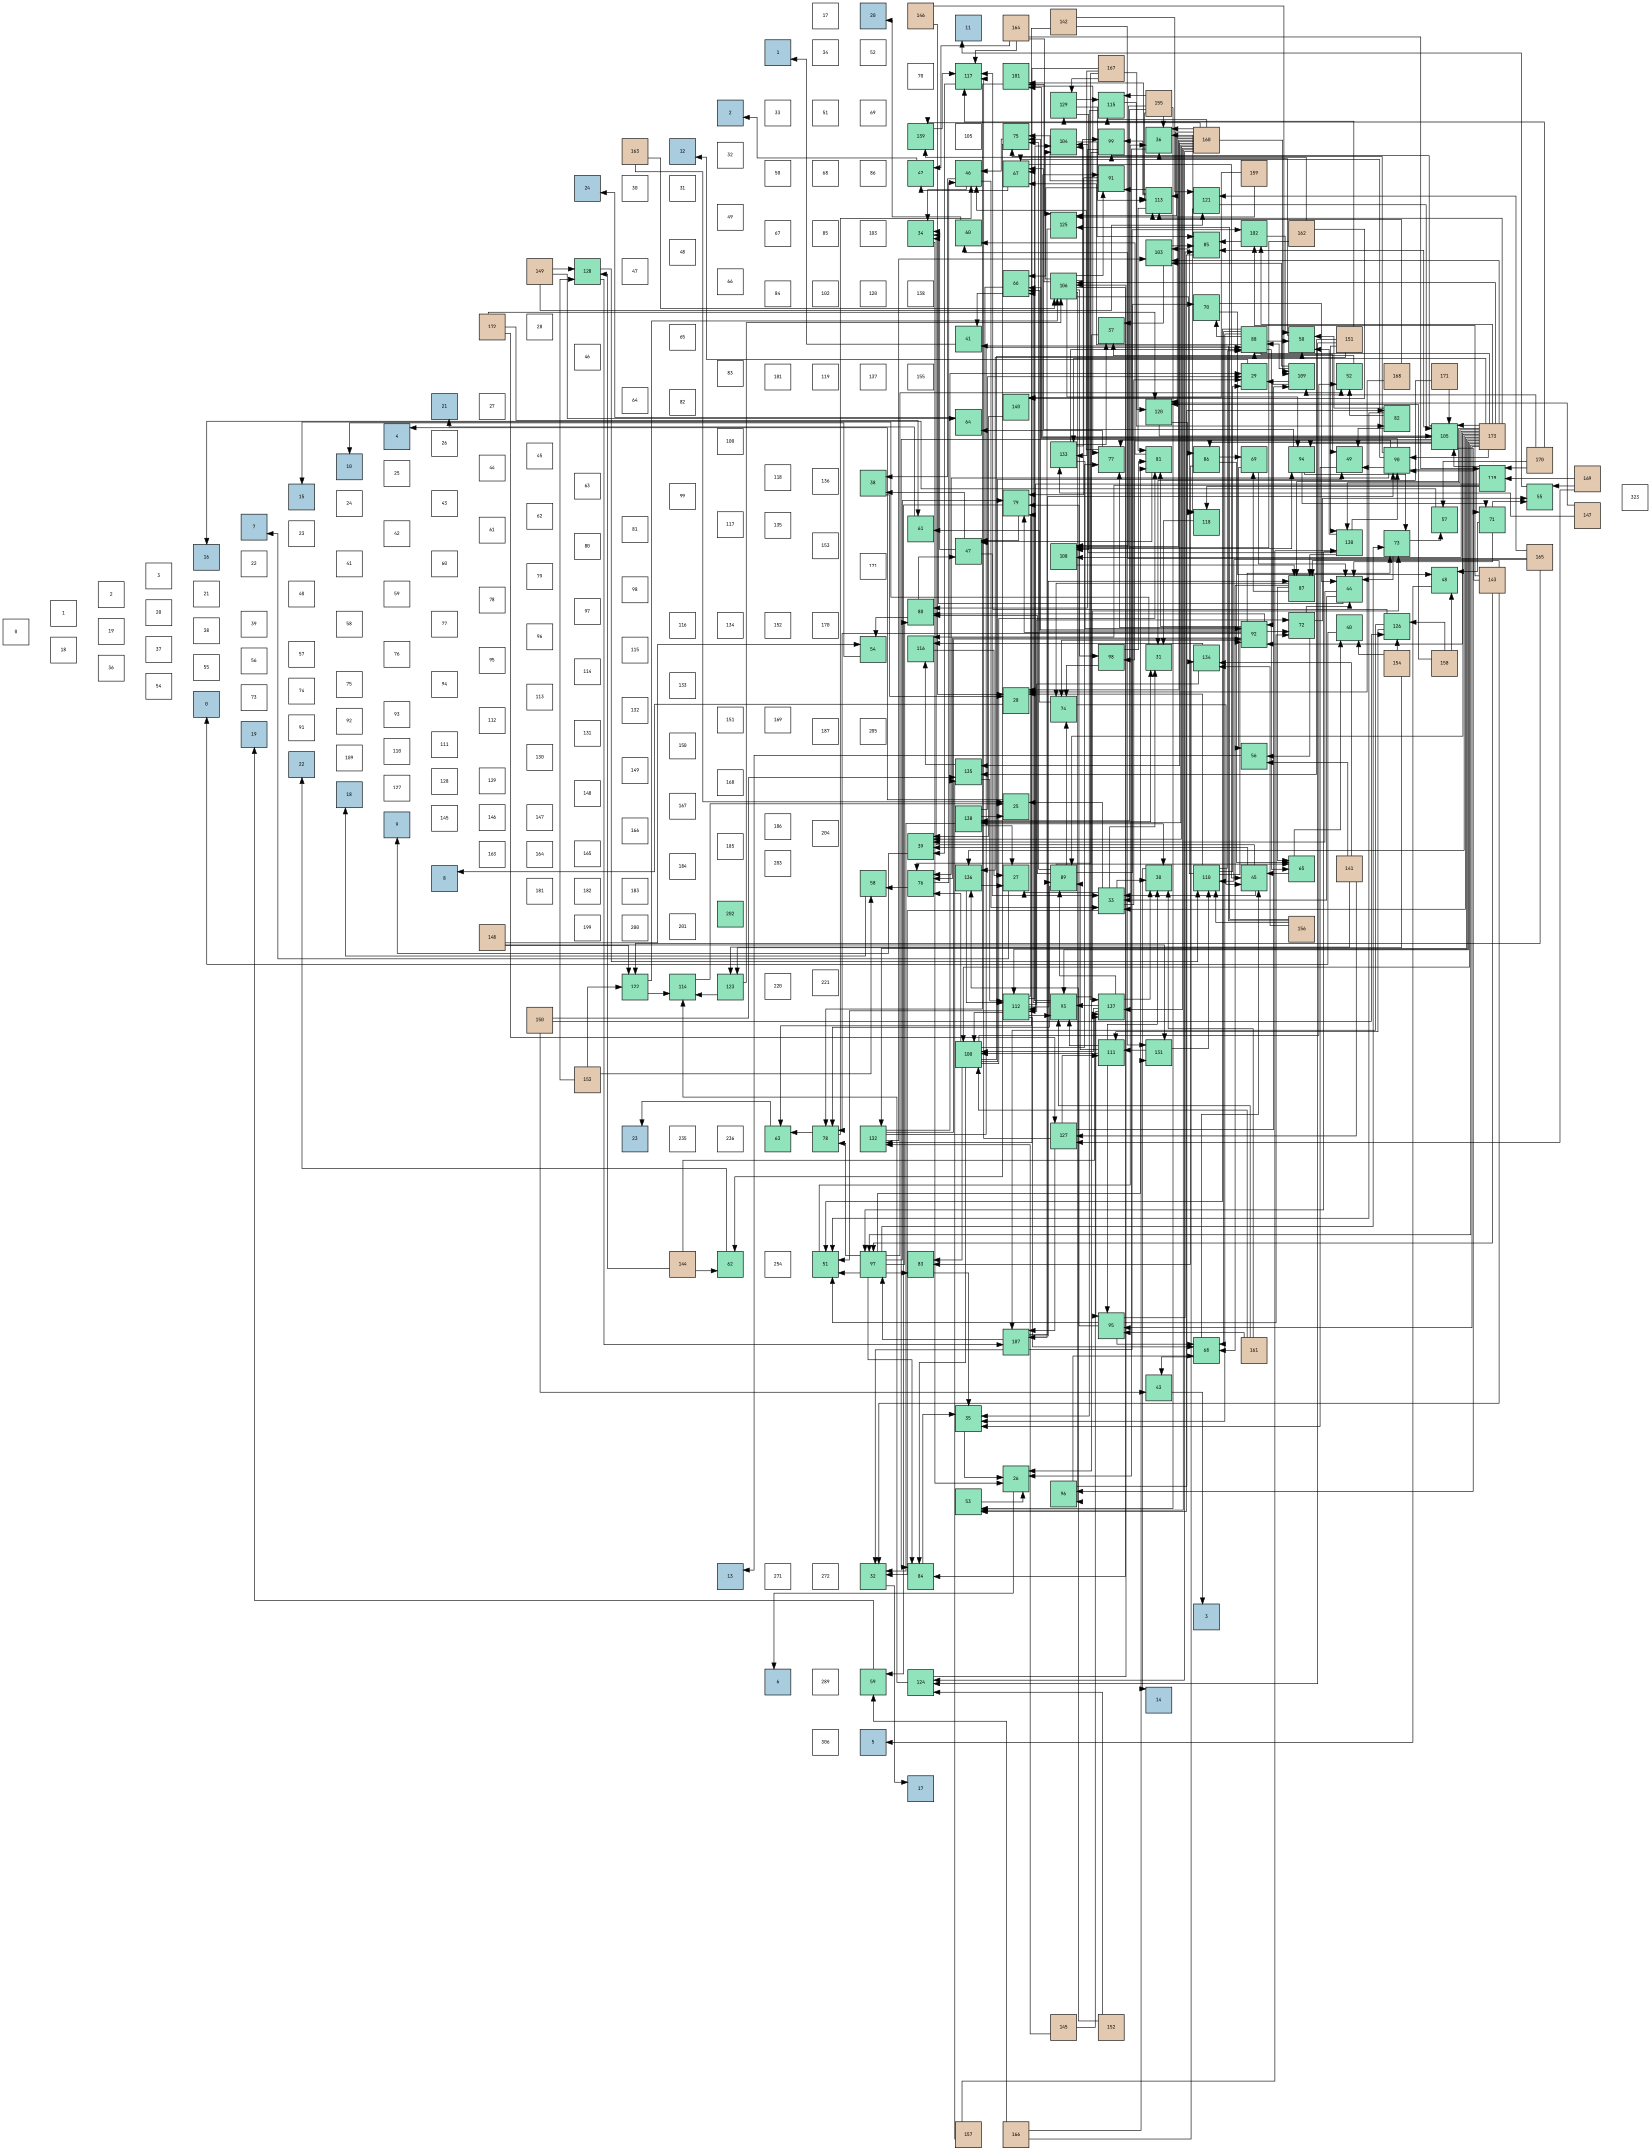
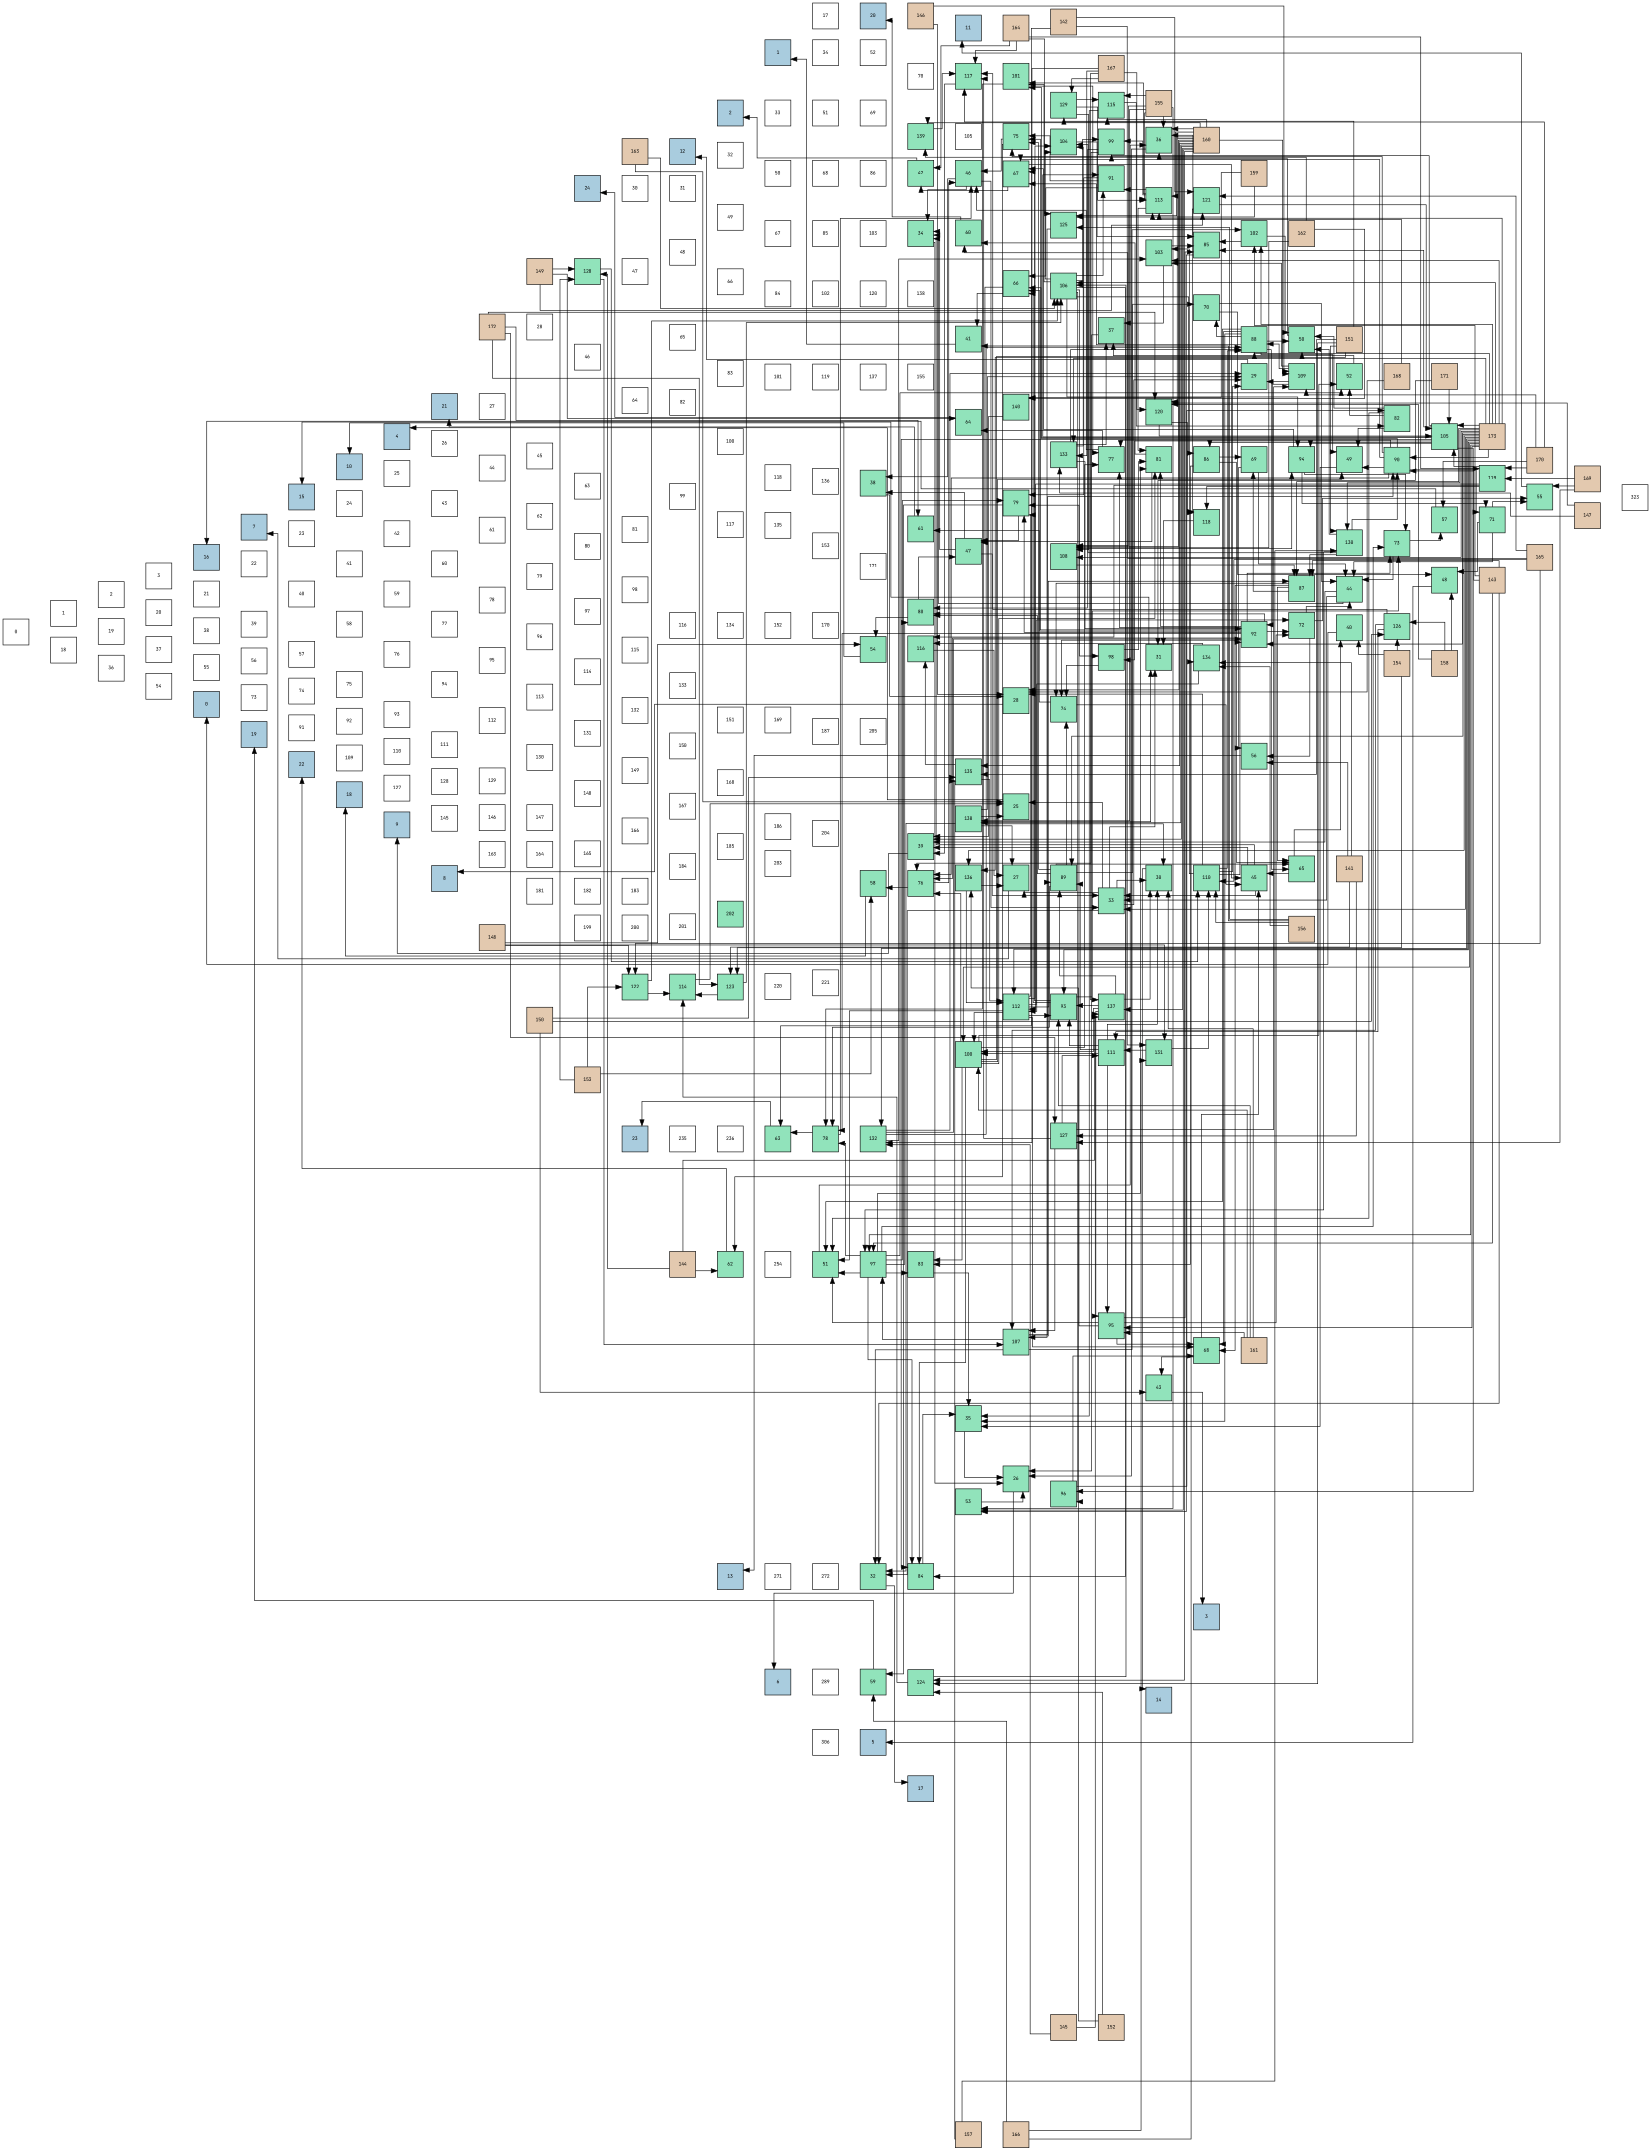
none -> (699, 565)
